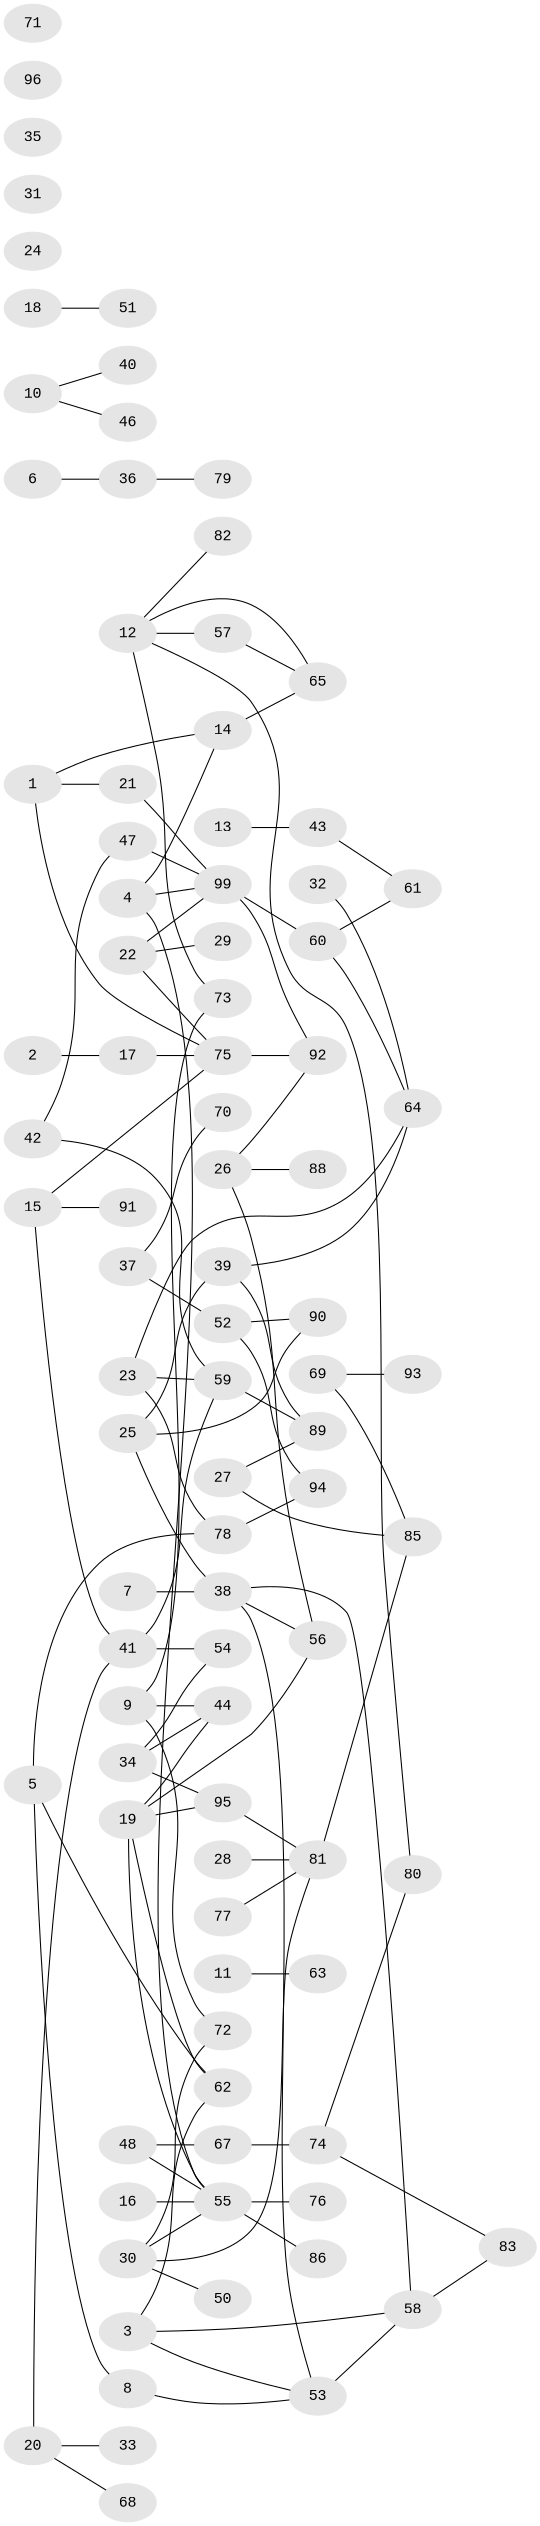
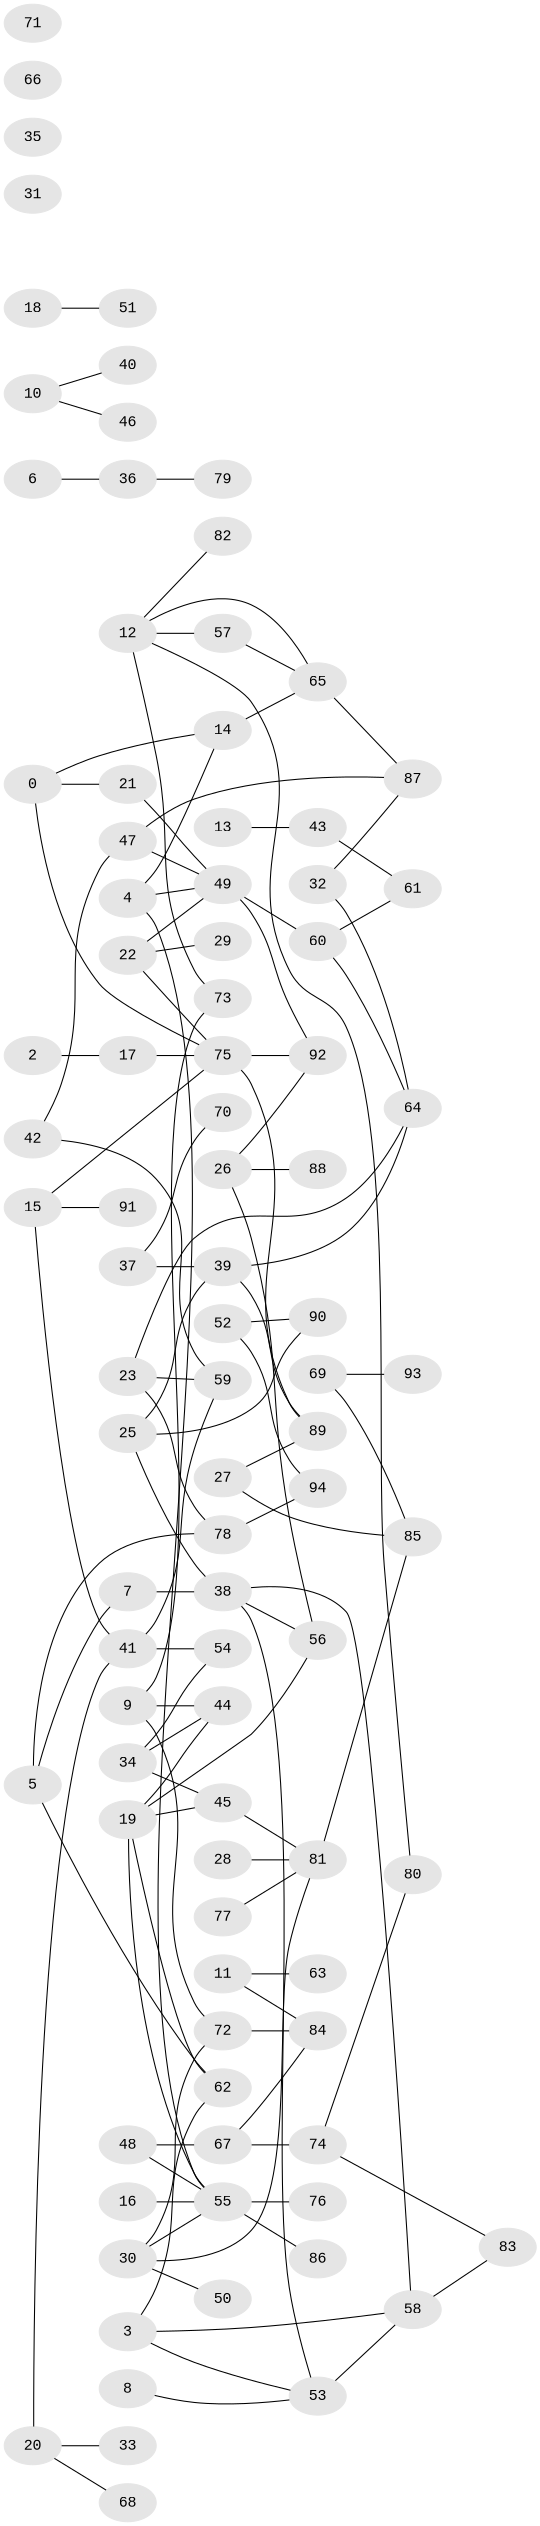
(33, 80) -> (33, 80)
(33, 251) -> none
none -> (413, 779)
(33, 784) -> (33, 784)
(223, 885) -> (223, 885)
(175, 1295) -> (175, 1267)
(270, 1406) -> (270, 1243)
(223, 1803) -> (223, 1803)
none -> (318, 2031)
(51, 2093) -> (67, 1683)
